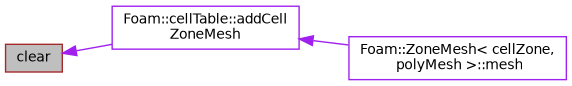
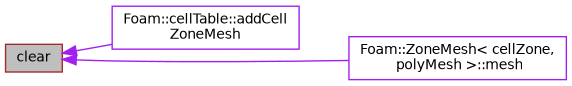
(331, 43) -> (213, 62)
